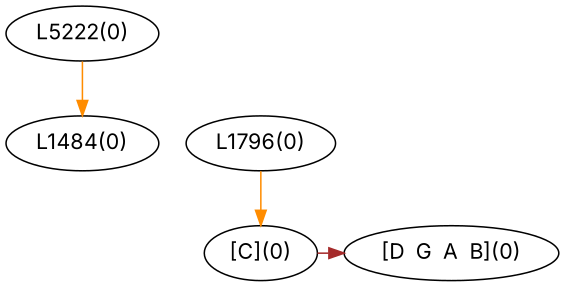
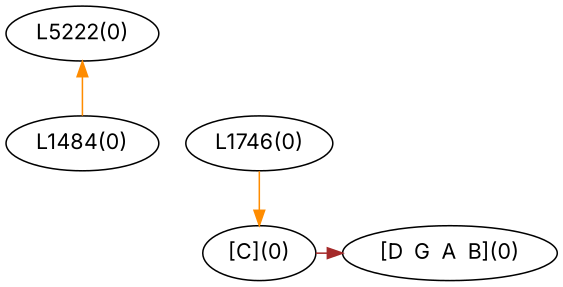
(82, 81) -> (82, 96)
(261, 143) -> (259, 143)
